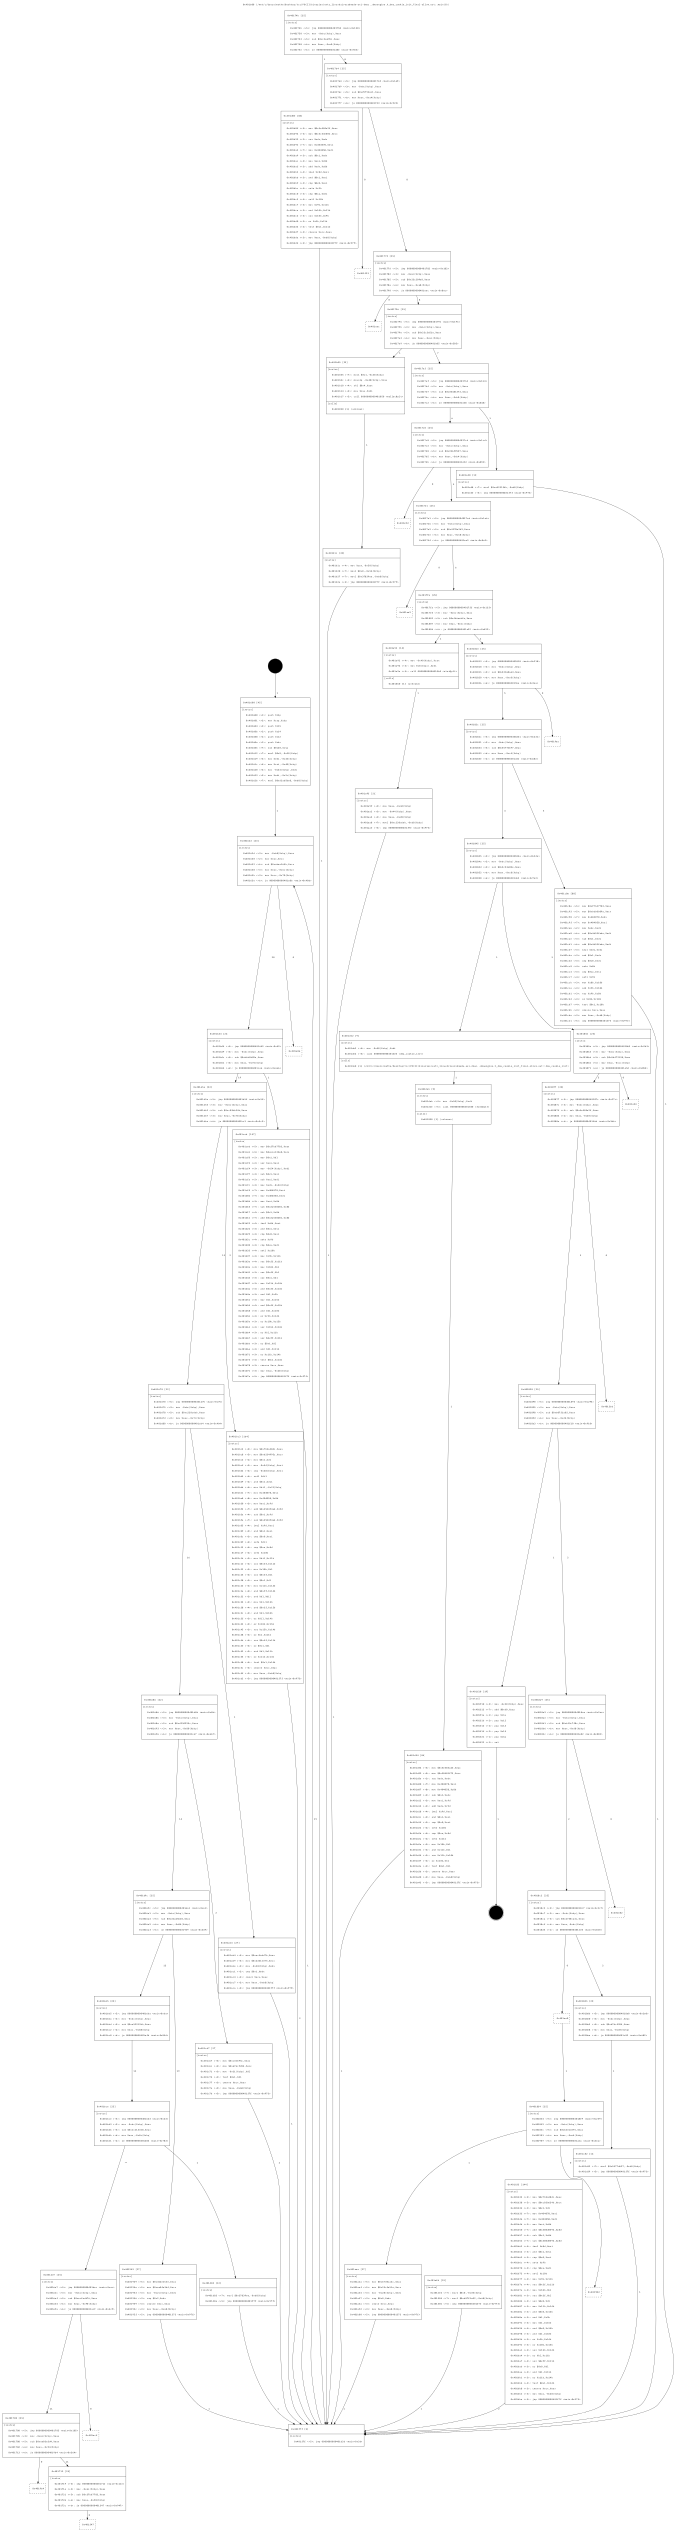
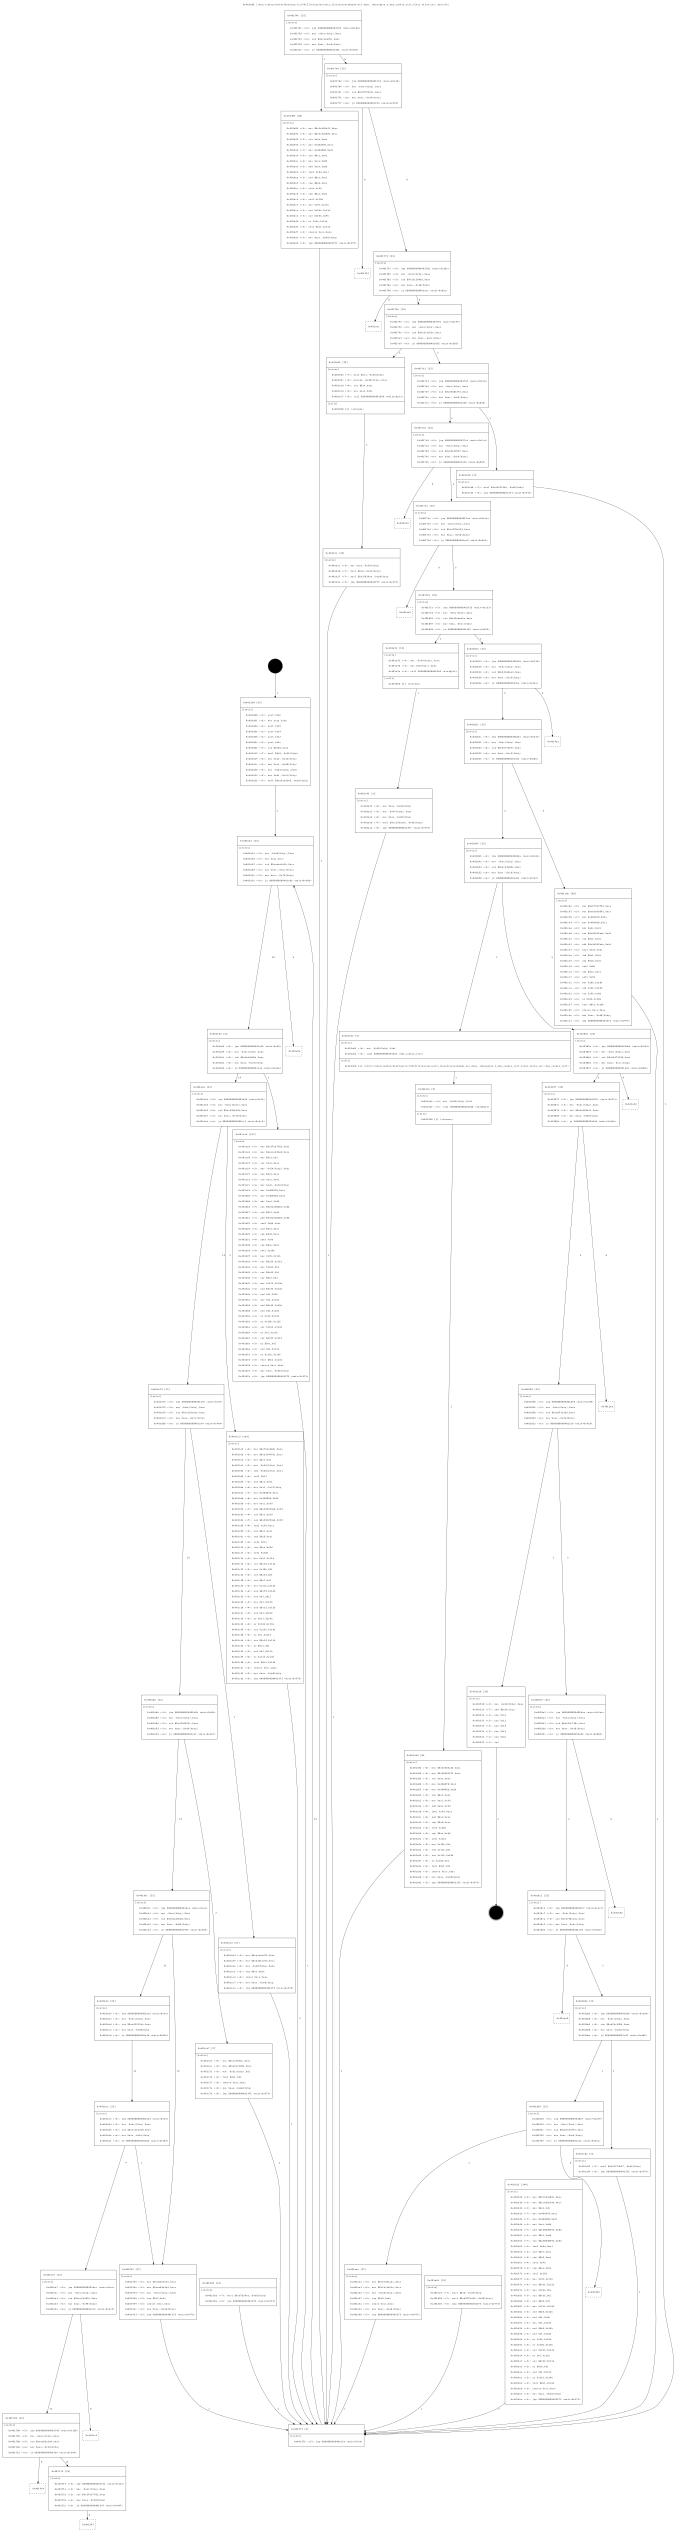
(563, 2062) -> (589, 2070)
(212, 2204) -> (144, 2204)
